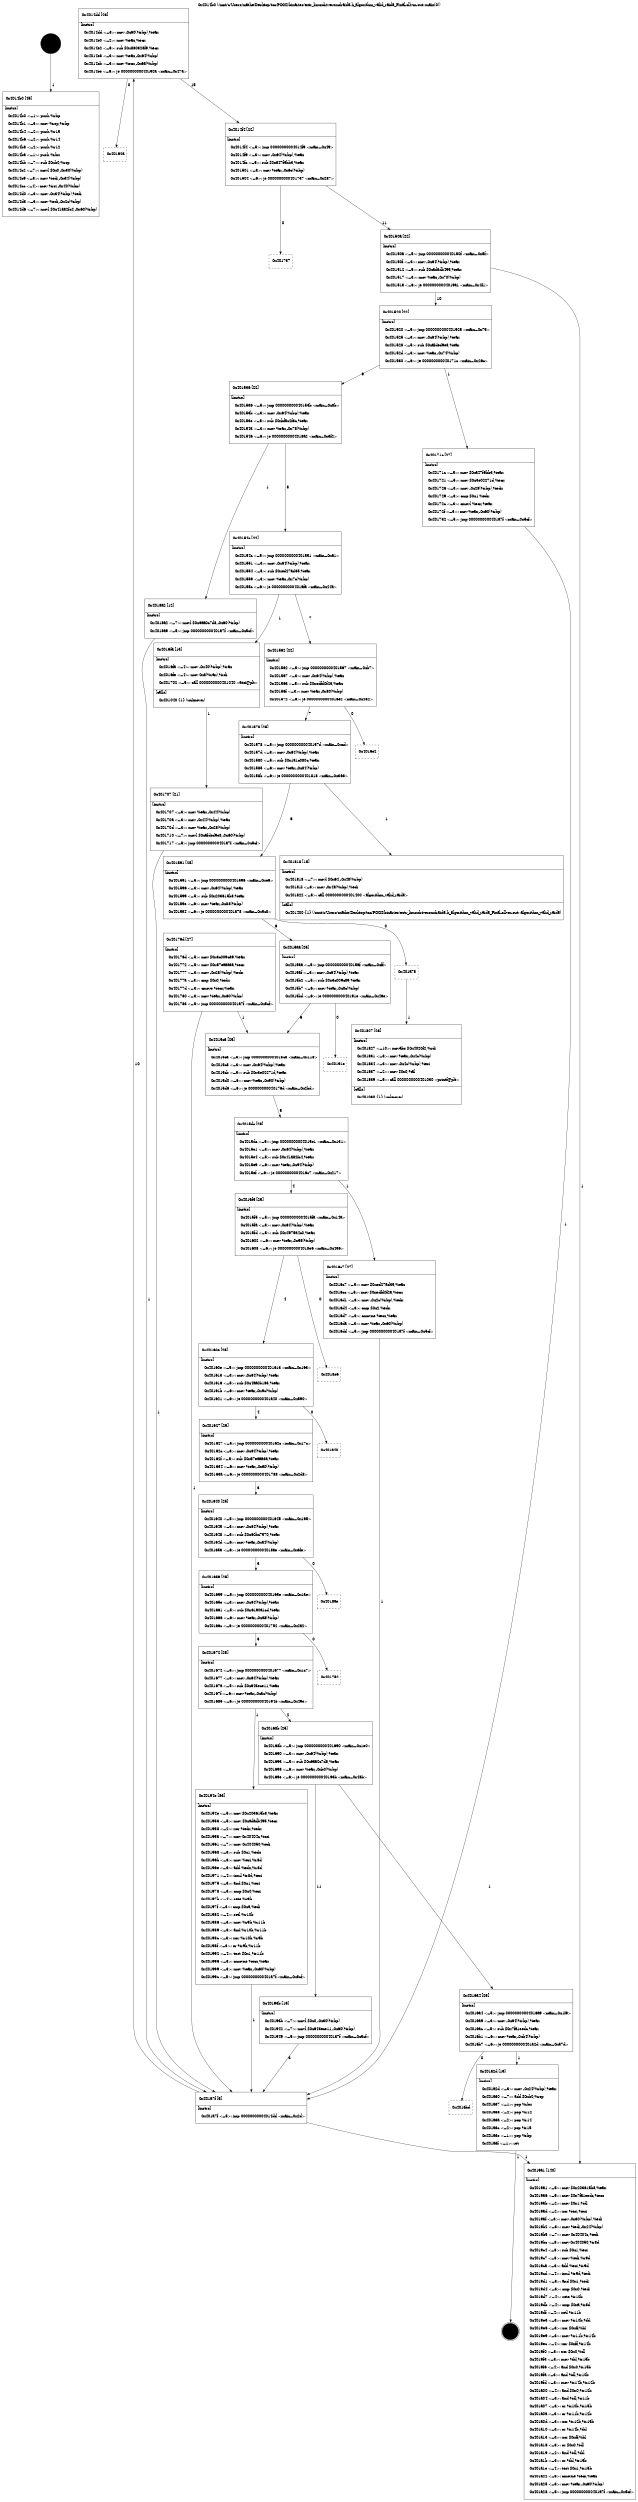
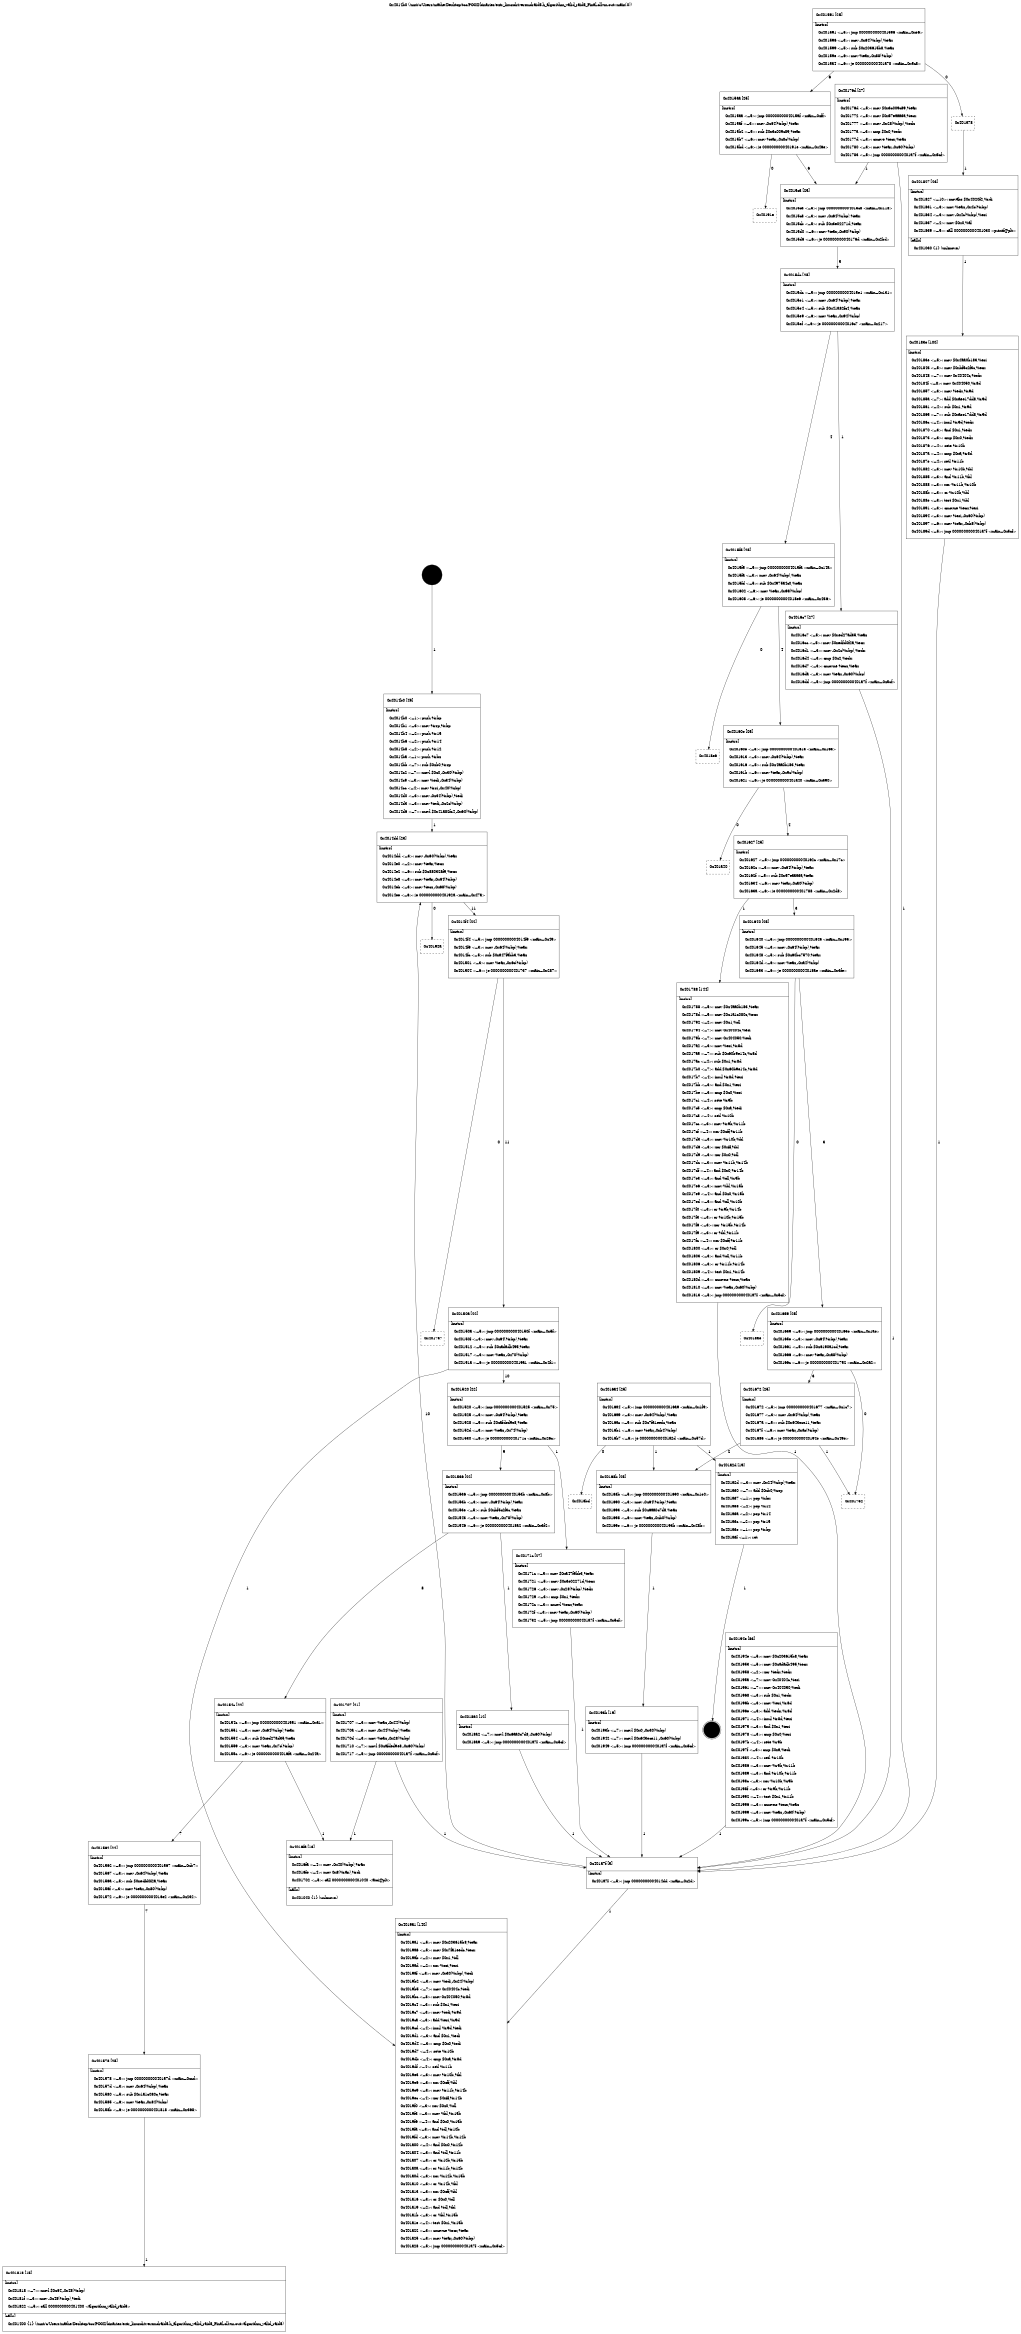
(193, 85) -> (473, 909)
none -> (962, 437)
(207, 746) -> (364, 1800)
(367, 752) -> none
(280, 820) -> none
none -> (432, 824)
none -> (733, 1143)
(254, 1748) -> (834, 1469)
(415, 1886) -> (654, 1457)
(318, 1887) -> (653, 1589)
(289, 2058) -> (644, 1834)
